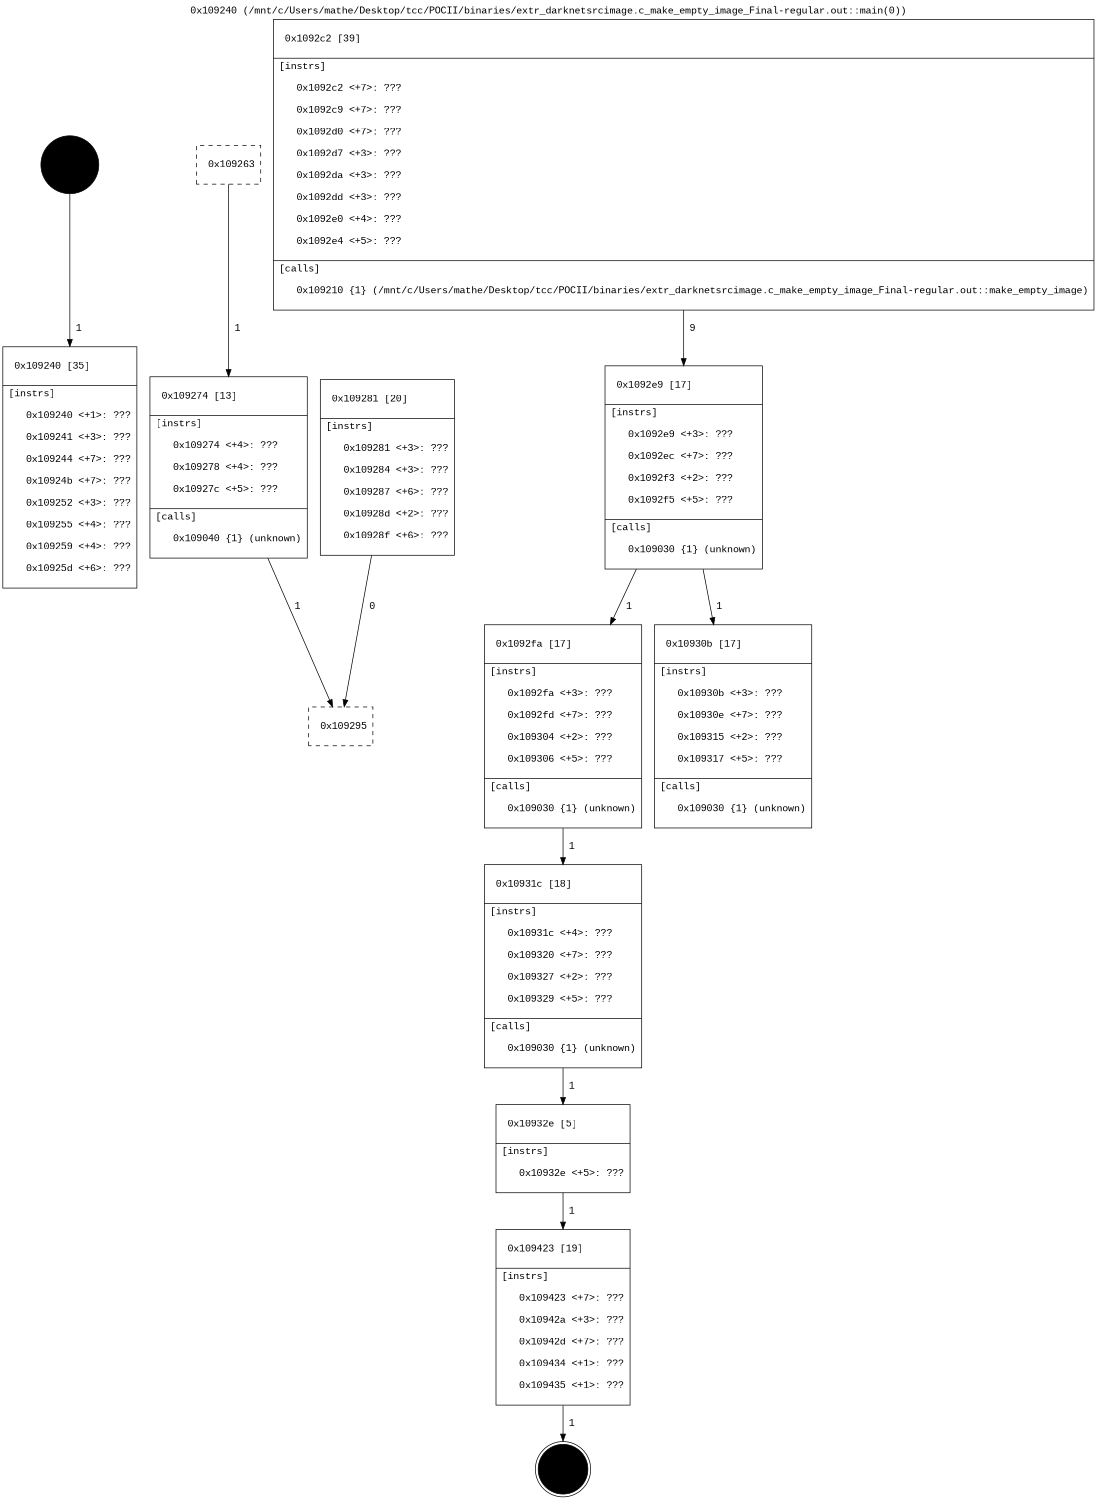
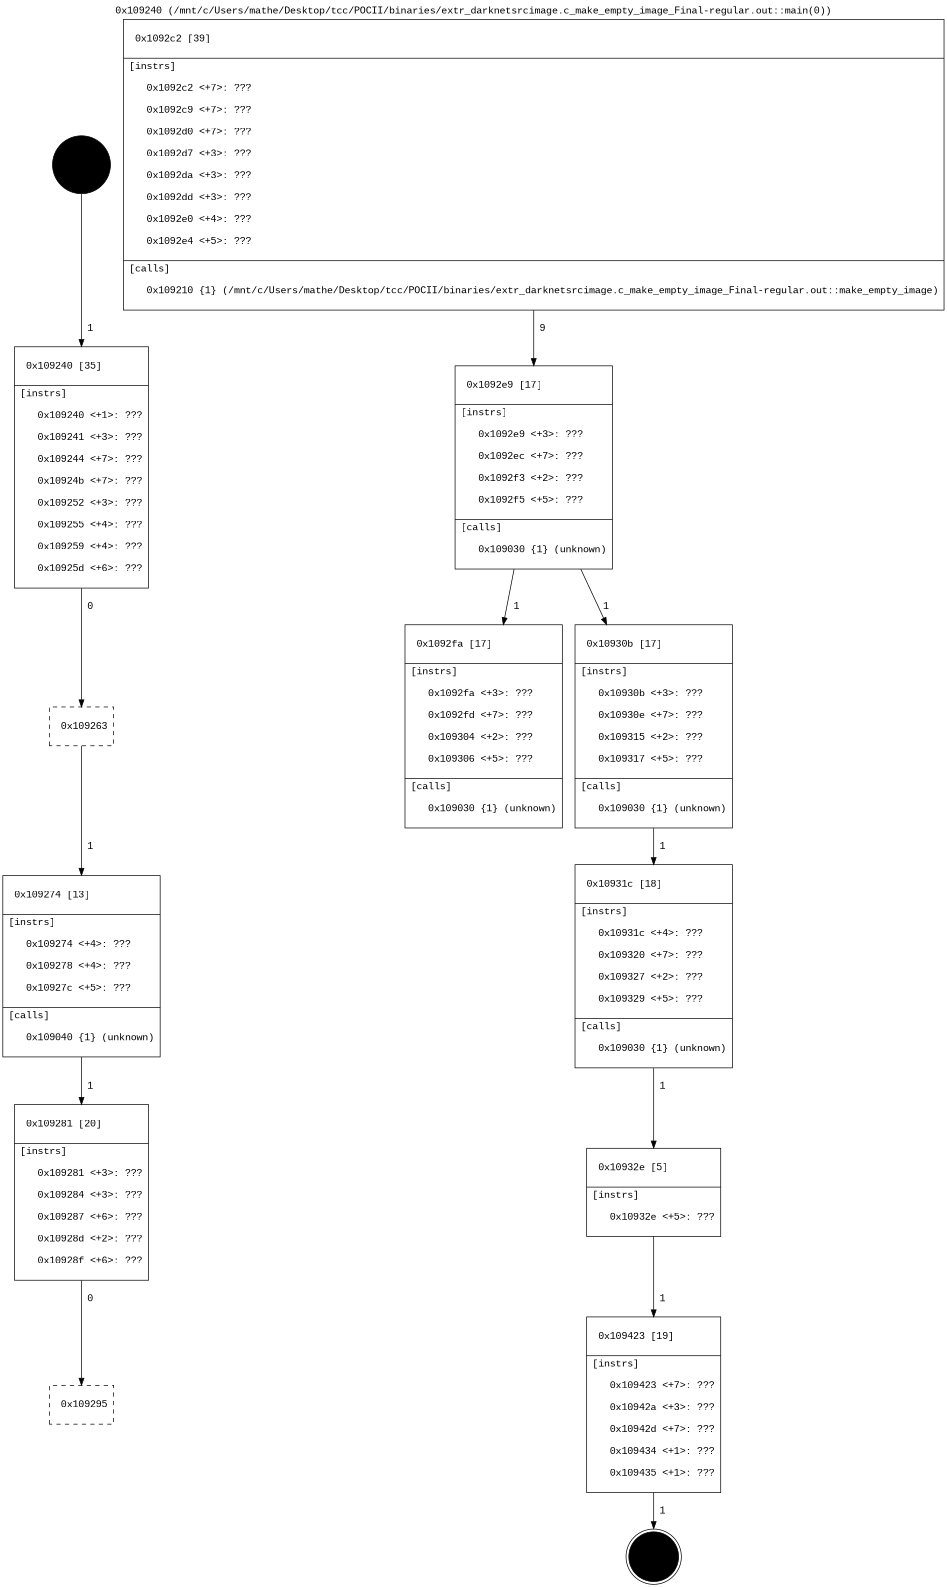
(299, 629) -> (81, 1077)
none -> (81, 644)
(563, 843) -> (654, 843)
